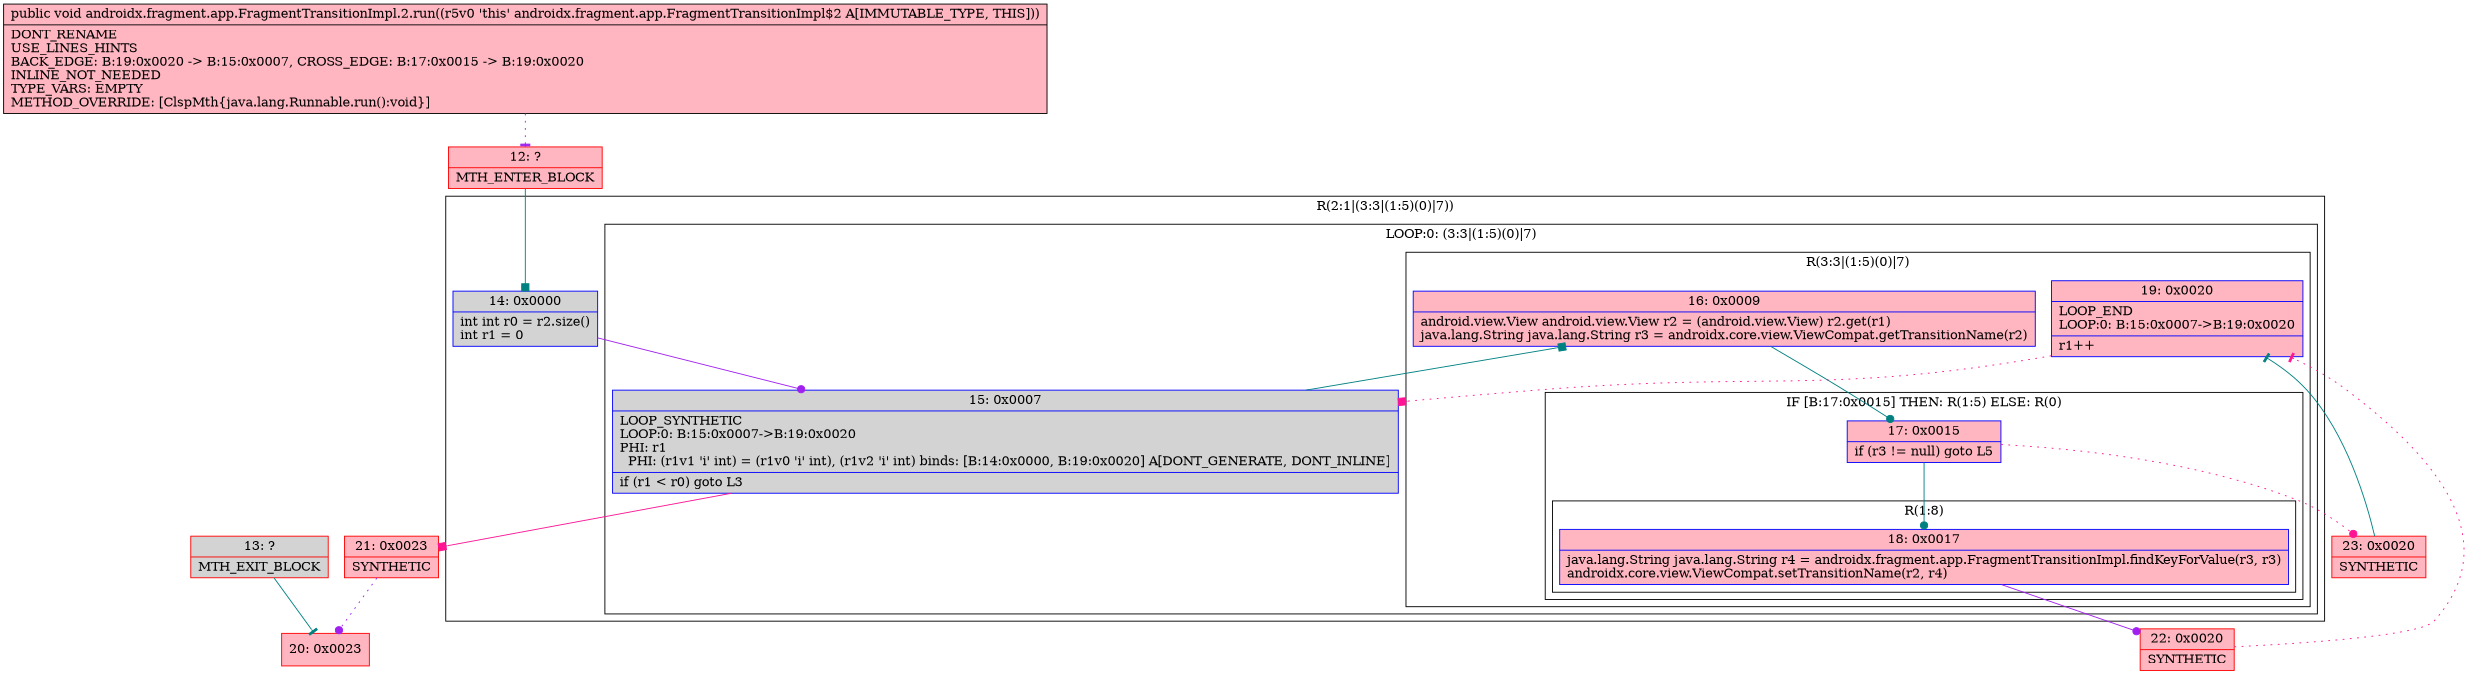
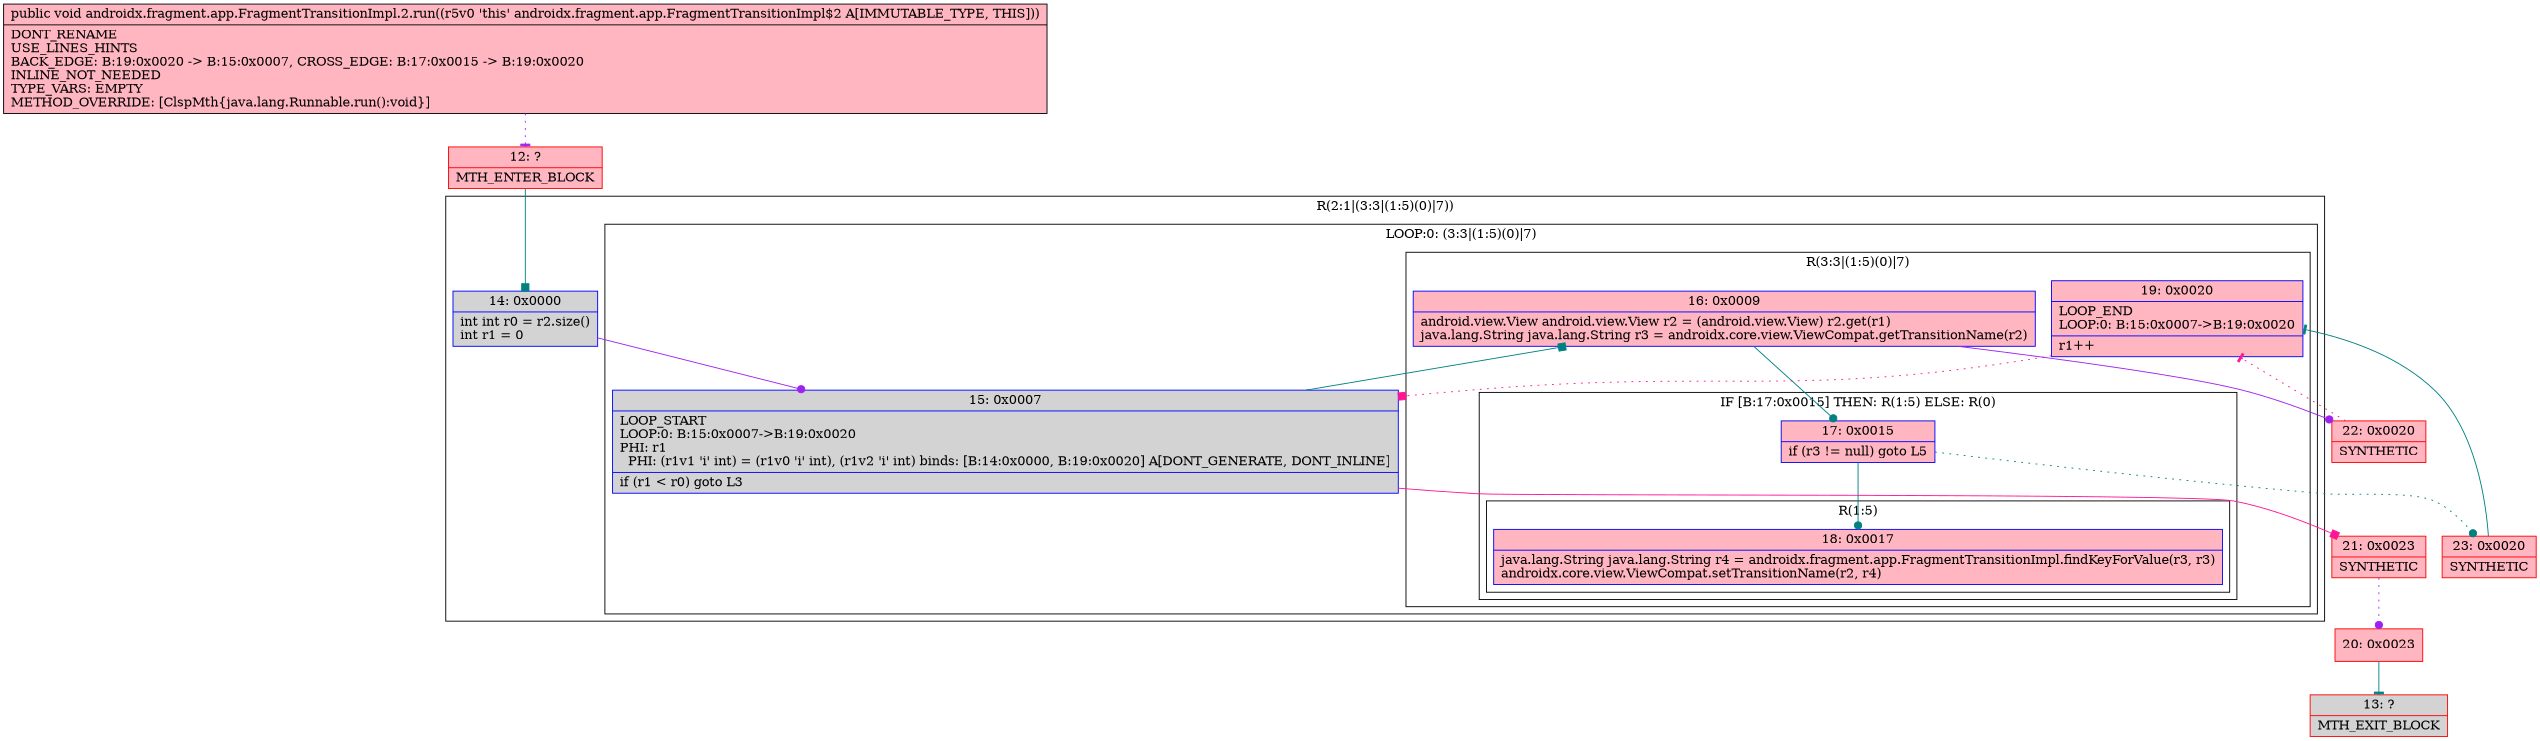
(681, 421) -> (663, 421)
(2182, 467) -> (2208, 483)
(1924, 511) -> (1858, 511)
(293, 604) -> (2379, 676)
(2067, 607) -> (2144, 372)
